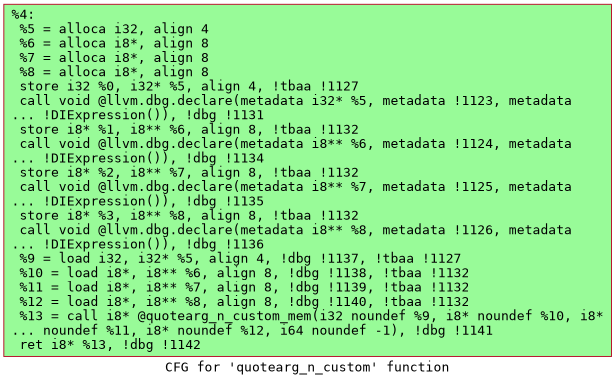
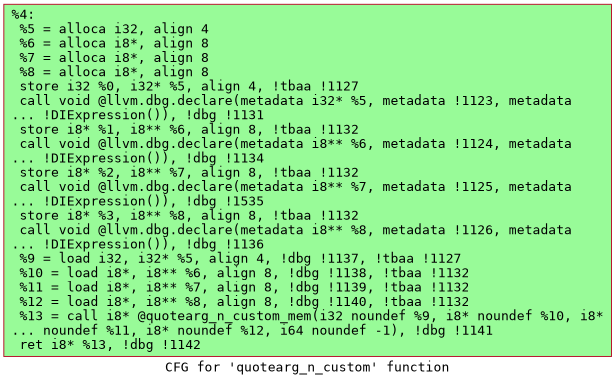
(138, 201) -> (138, 201)
